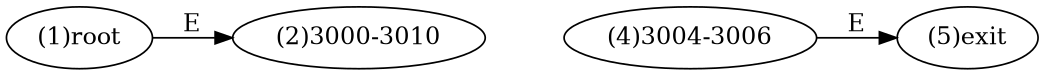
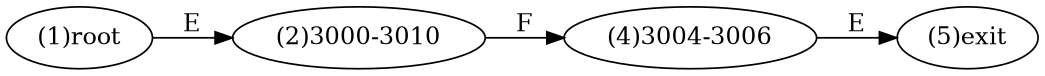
none -> (516, 38)
